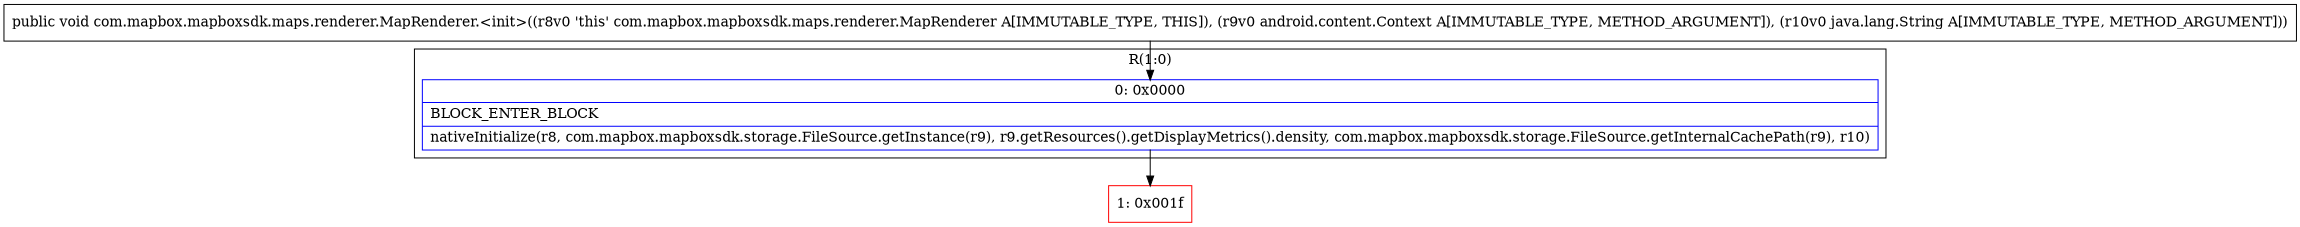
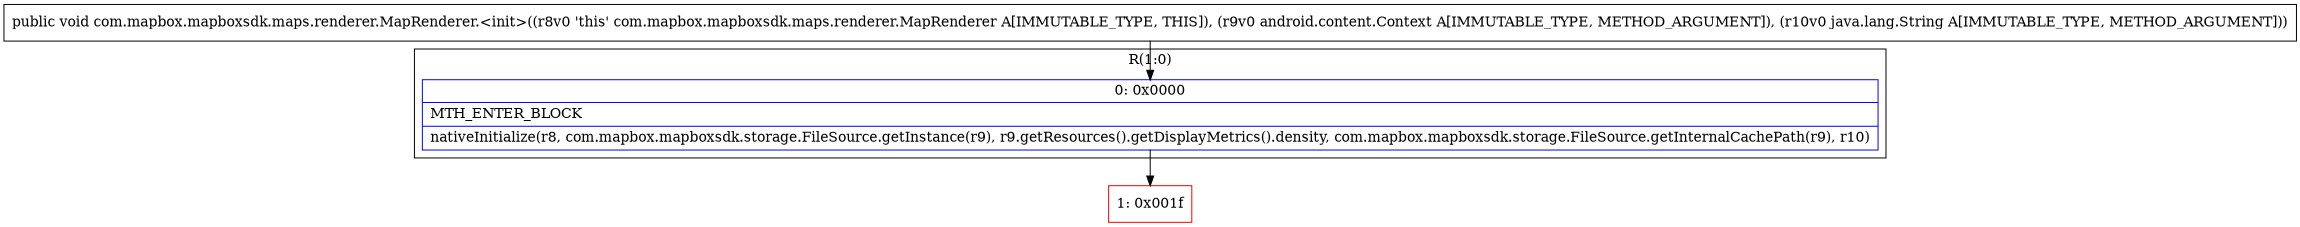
(514, 114) -> (507, 114)
